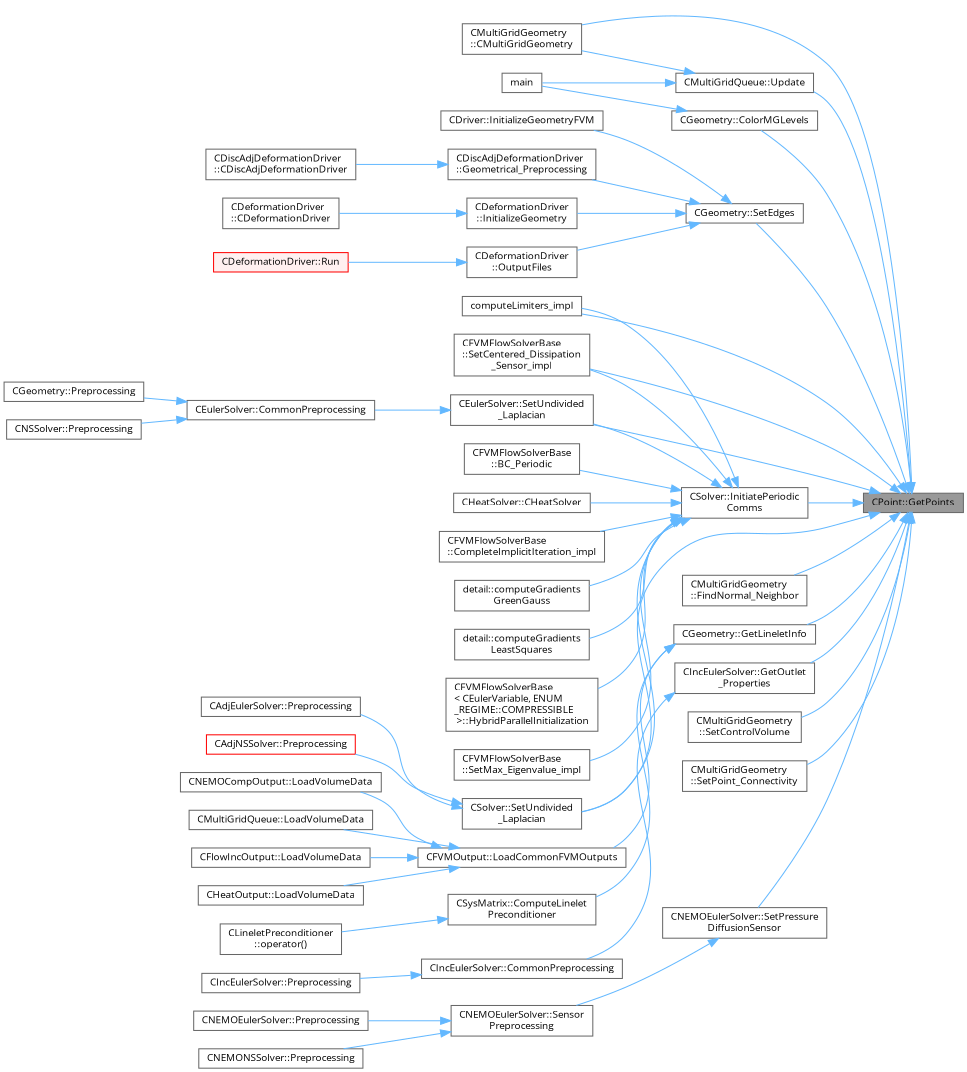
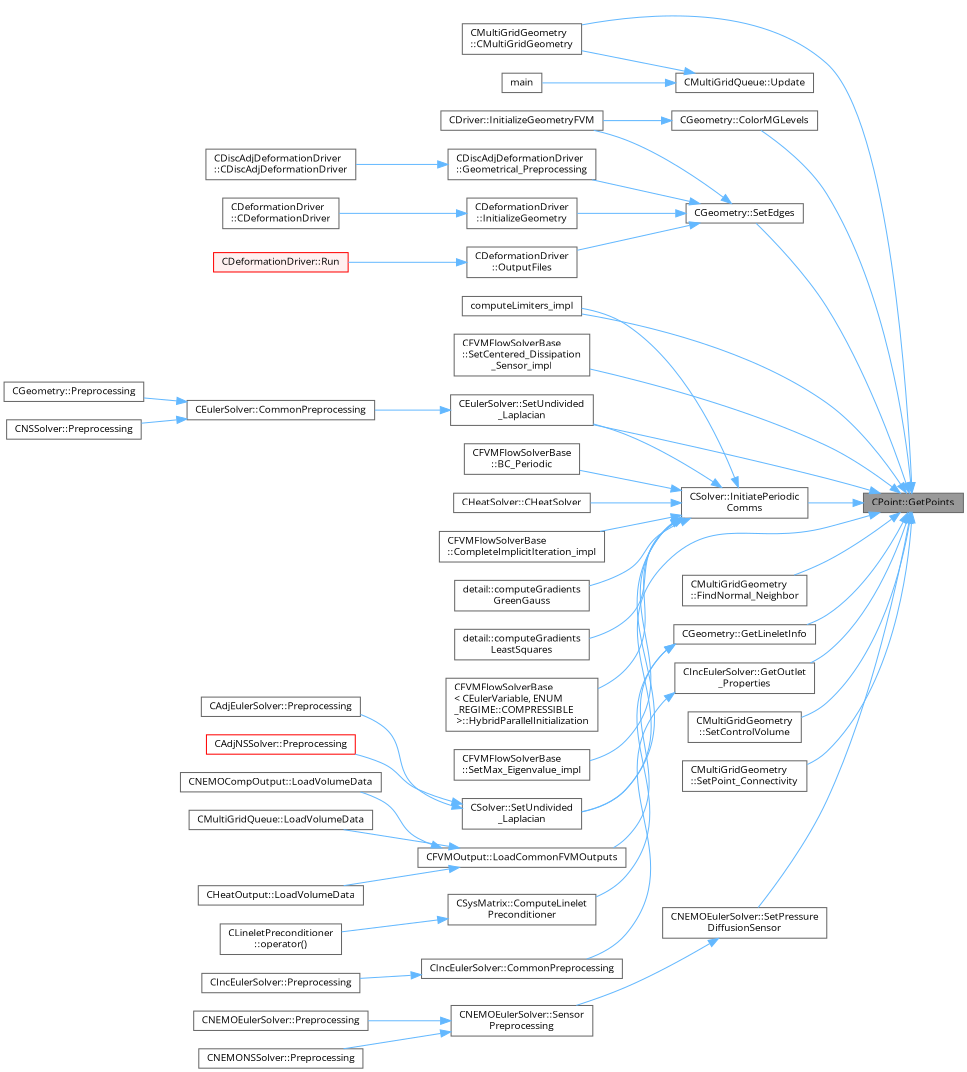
(609, 98) -> (632, 121)
(886, 279) -> none
(665, 415) -> none
(281, 858) -> none
